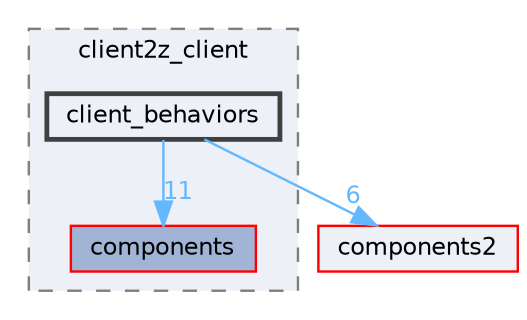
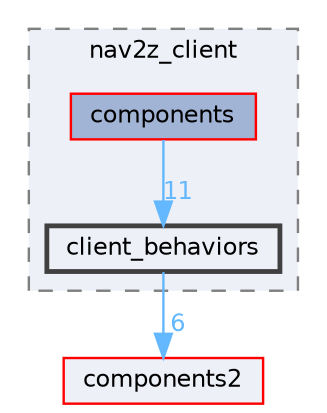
(163, 52) -> (163, 52)
(163, 171) -> (163, 171)
